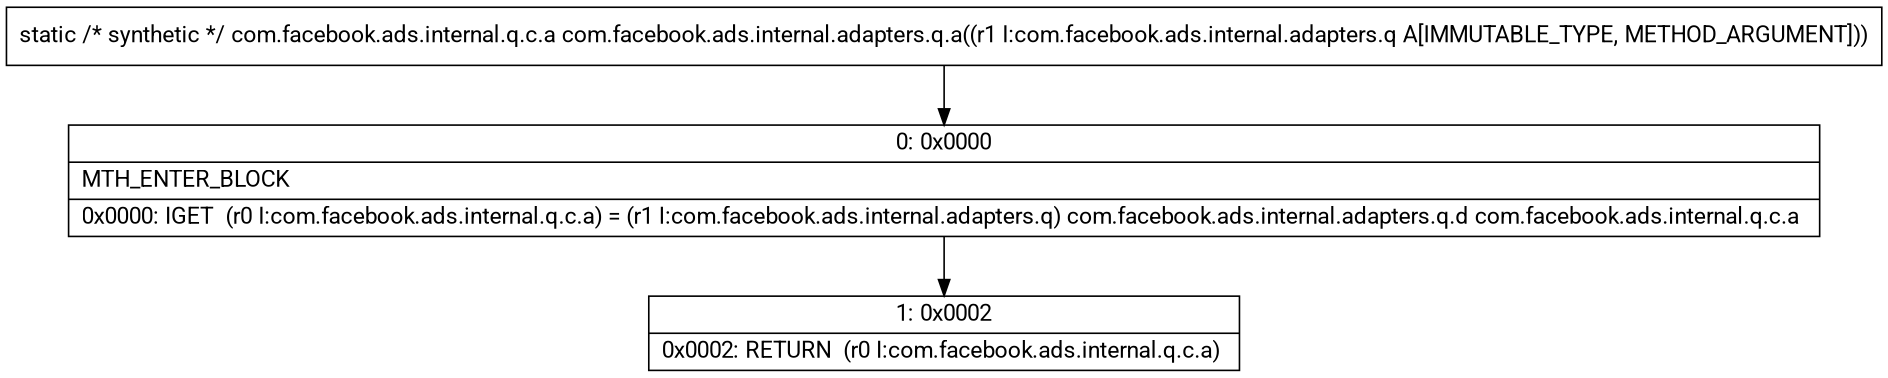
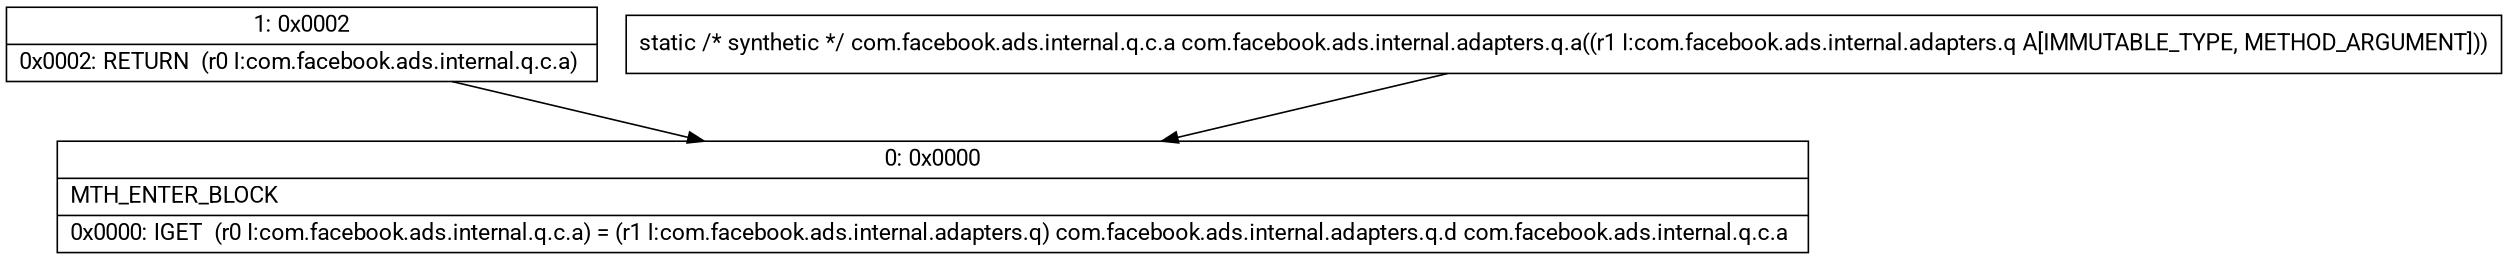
(944, 258) -> (570, 109)
